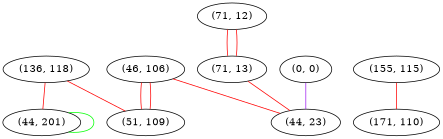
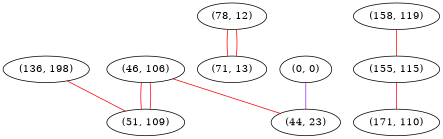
(232, 16) -> (232, 16)
none -> (397, 16)
(46, 69) -> (46, 69)
(269, 96) -> none
(42, 122) -> none
